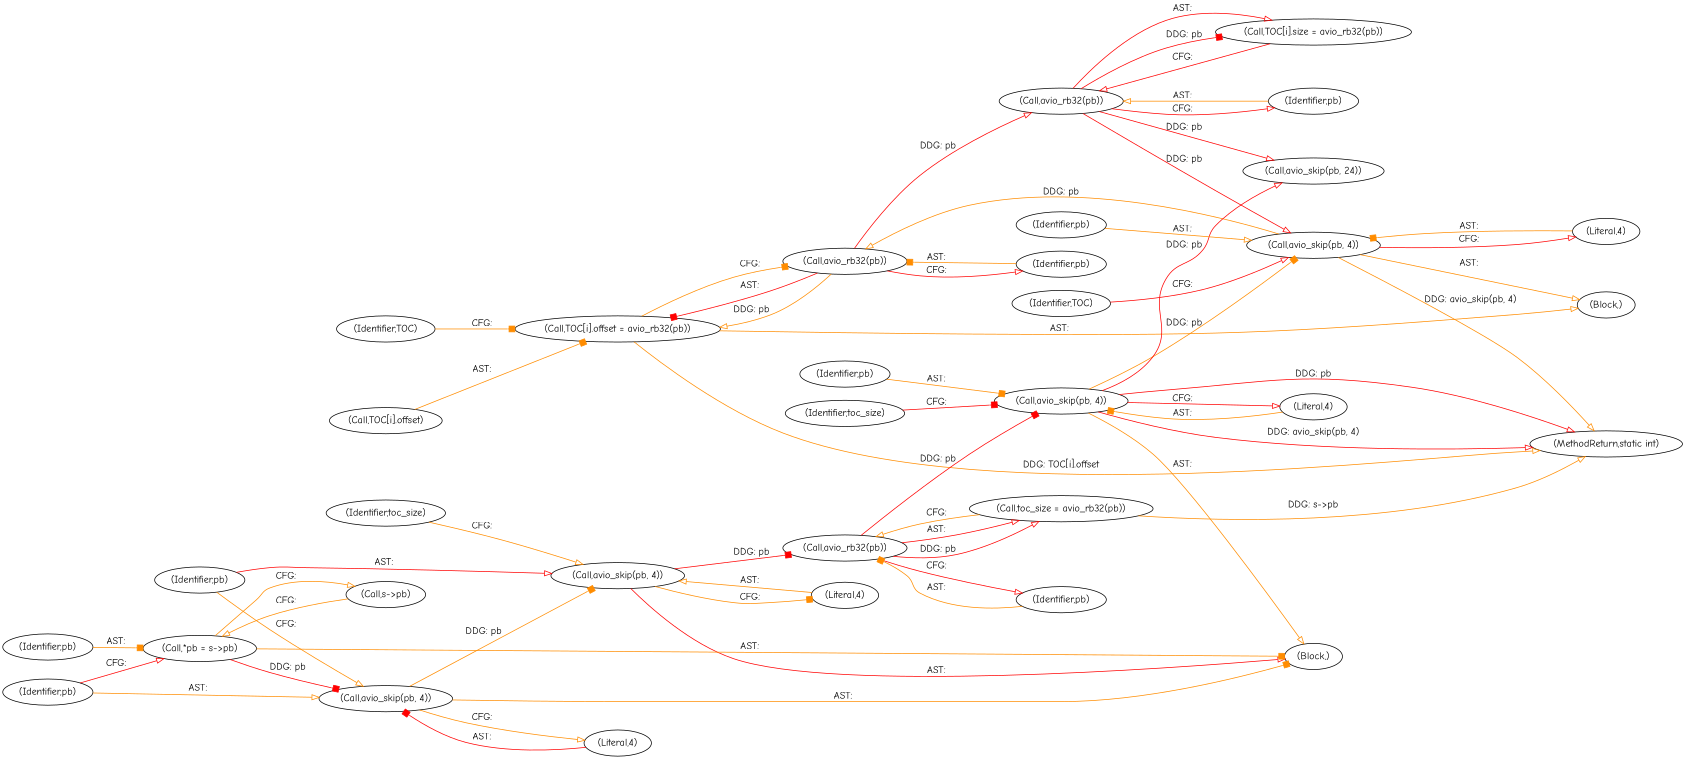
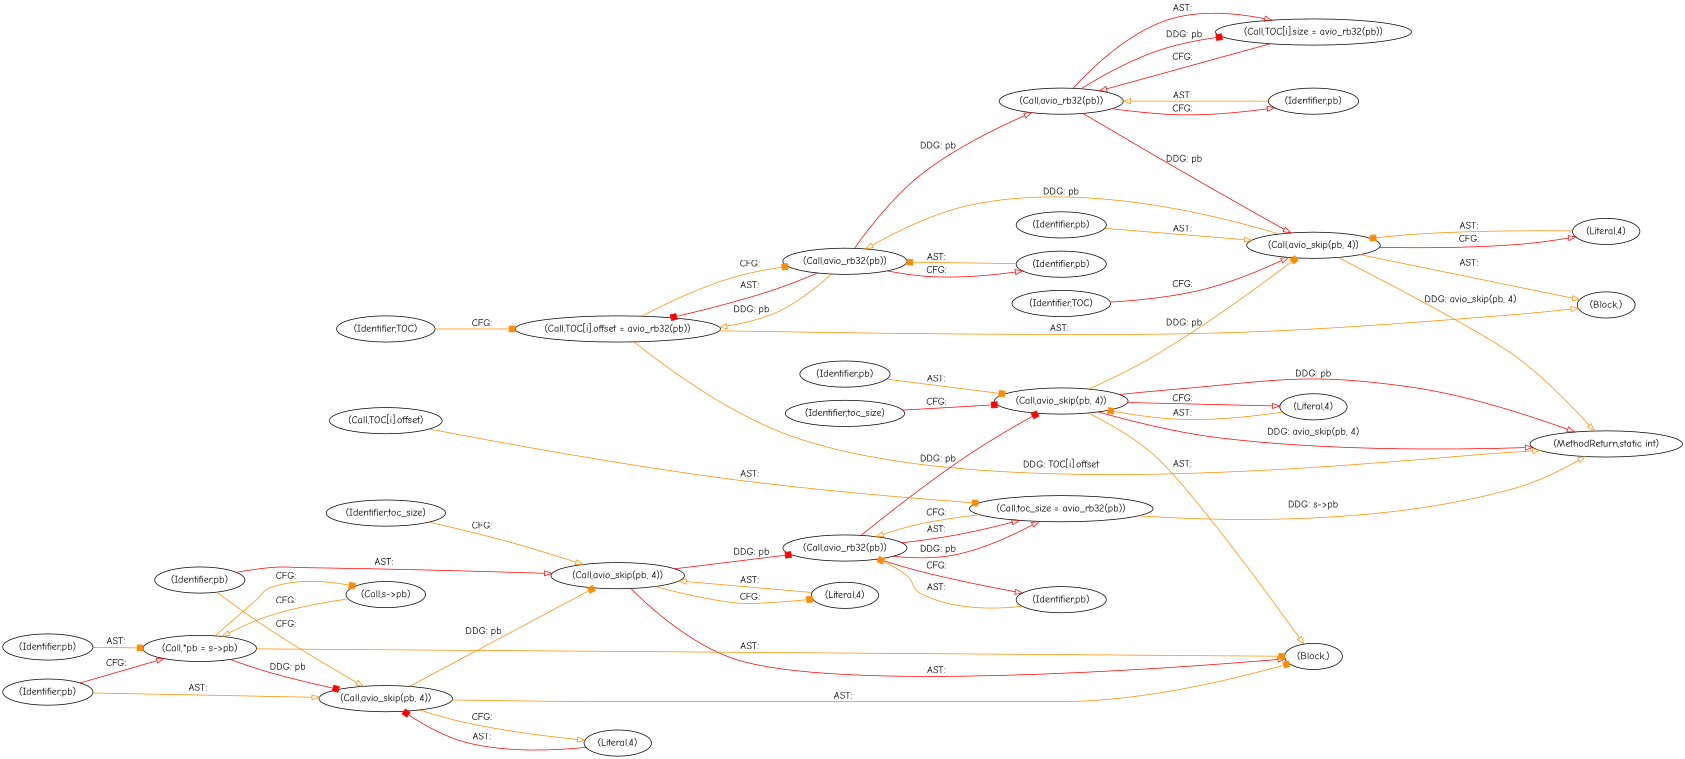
(1313, 171) -> none
(497, 377) -> (699, 475)
(273, 587) -> (273, 587)
